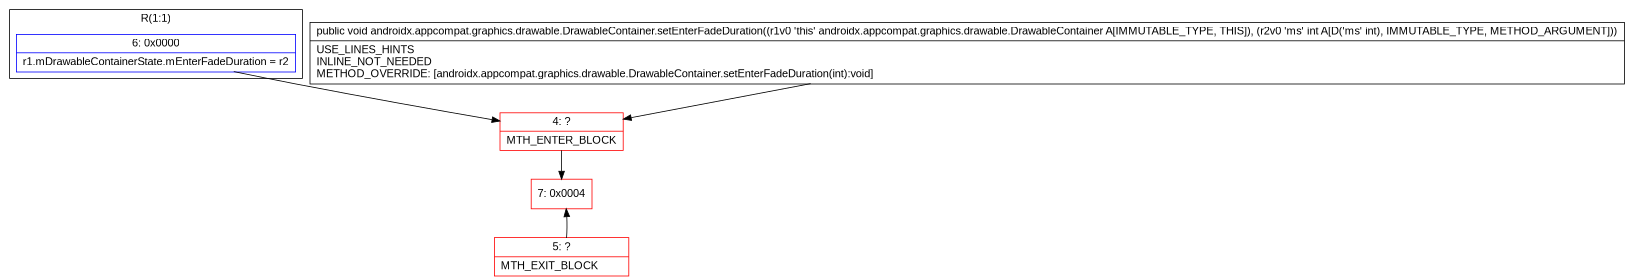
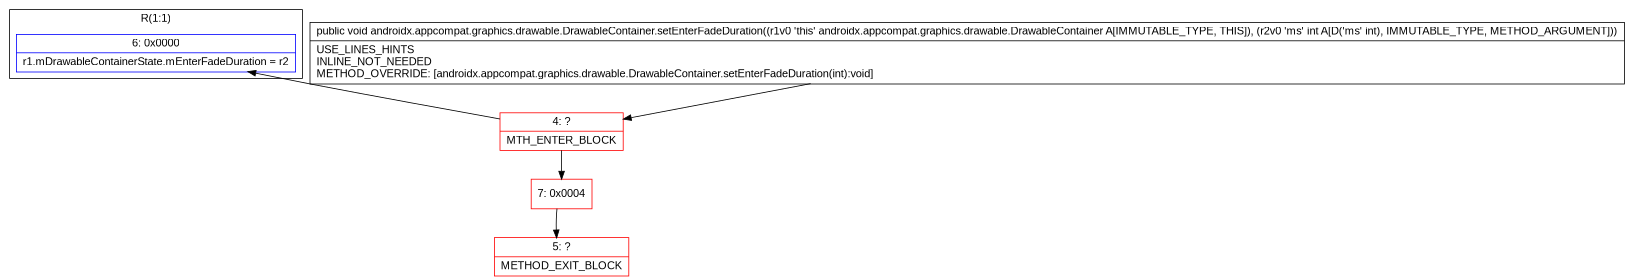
(363, 97) -> (378, 97)
(567, 227) -> (556, 219)
(550, 266) -> (562, 266)
